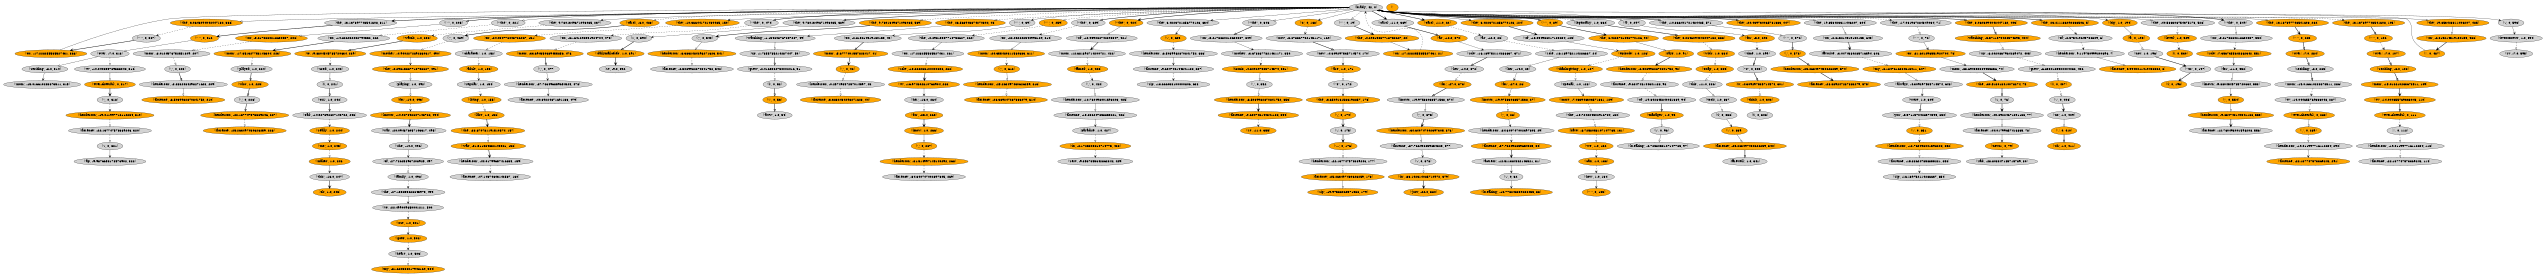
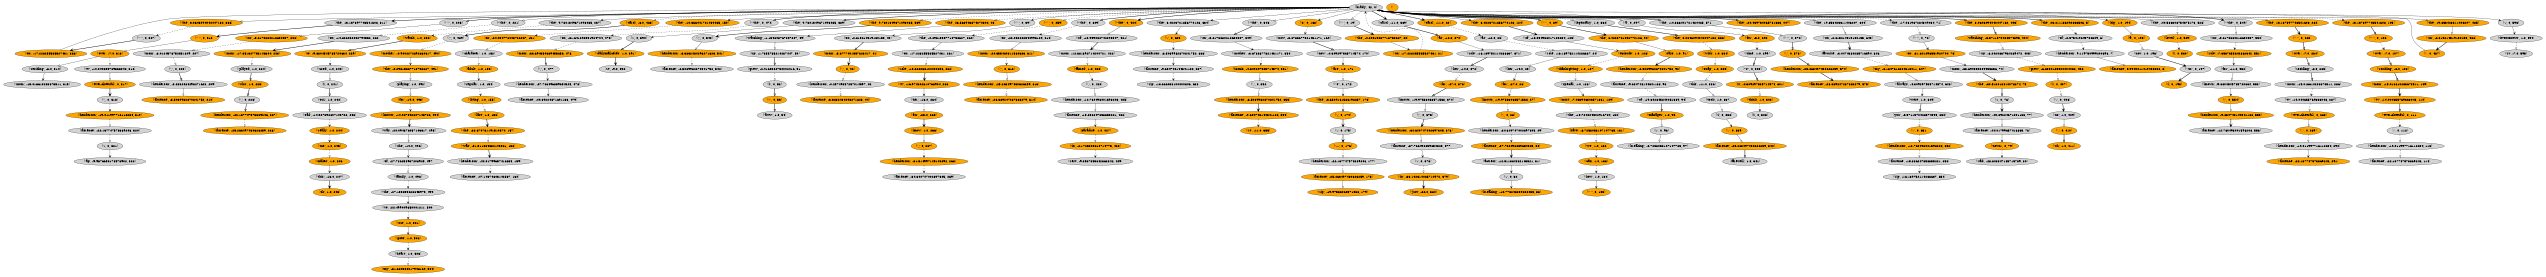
(110, 54) -> (110, 54)
(2057, 69) -> (2057, 69)
(1095, 131) -> (1095, 131)
